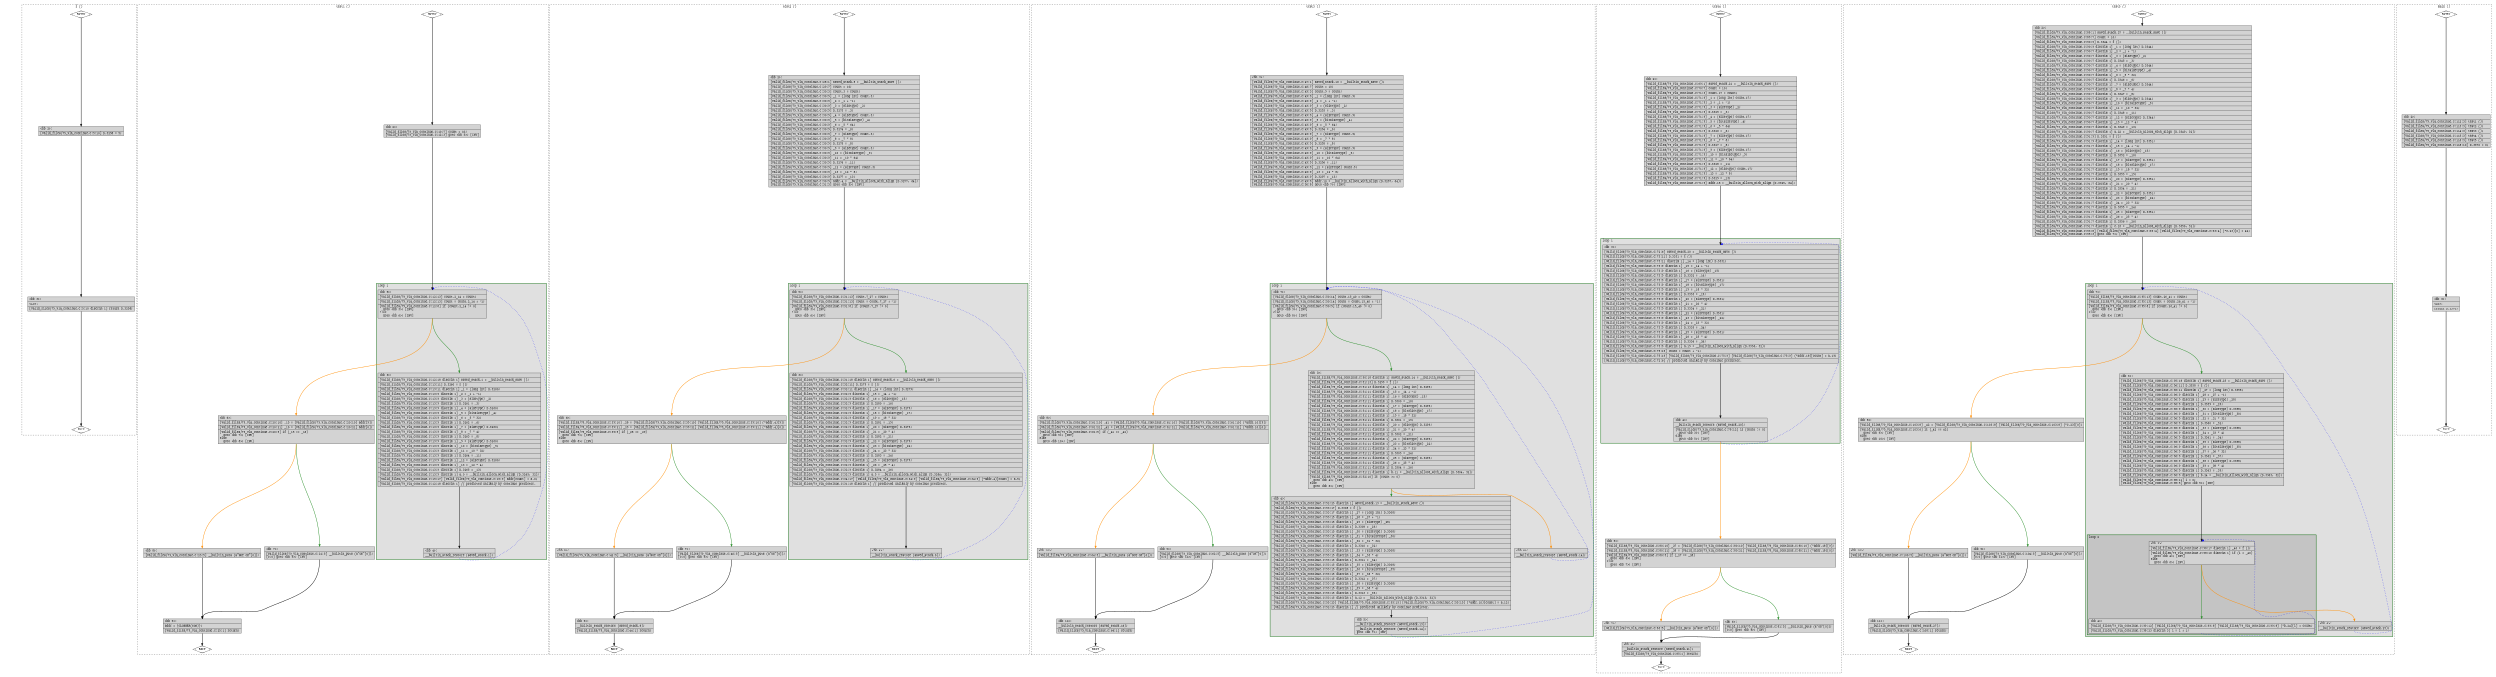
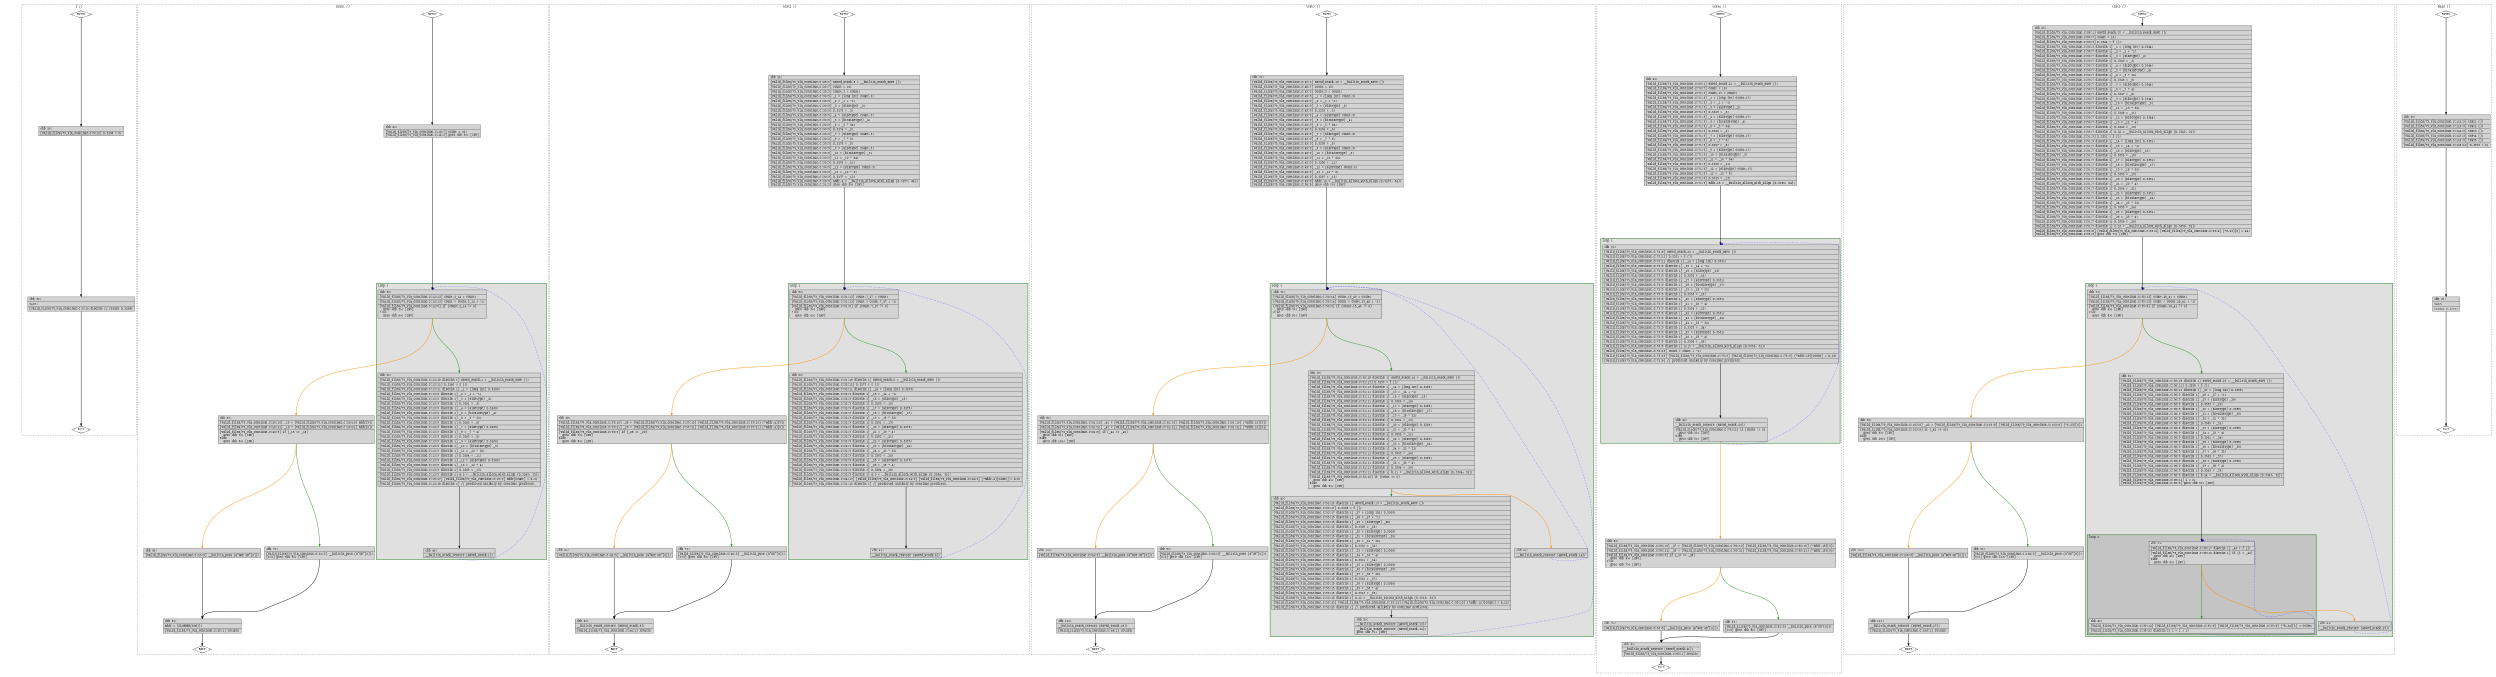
(343, 7) -> (343, 7)
